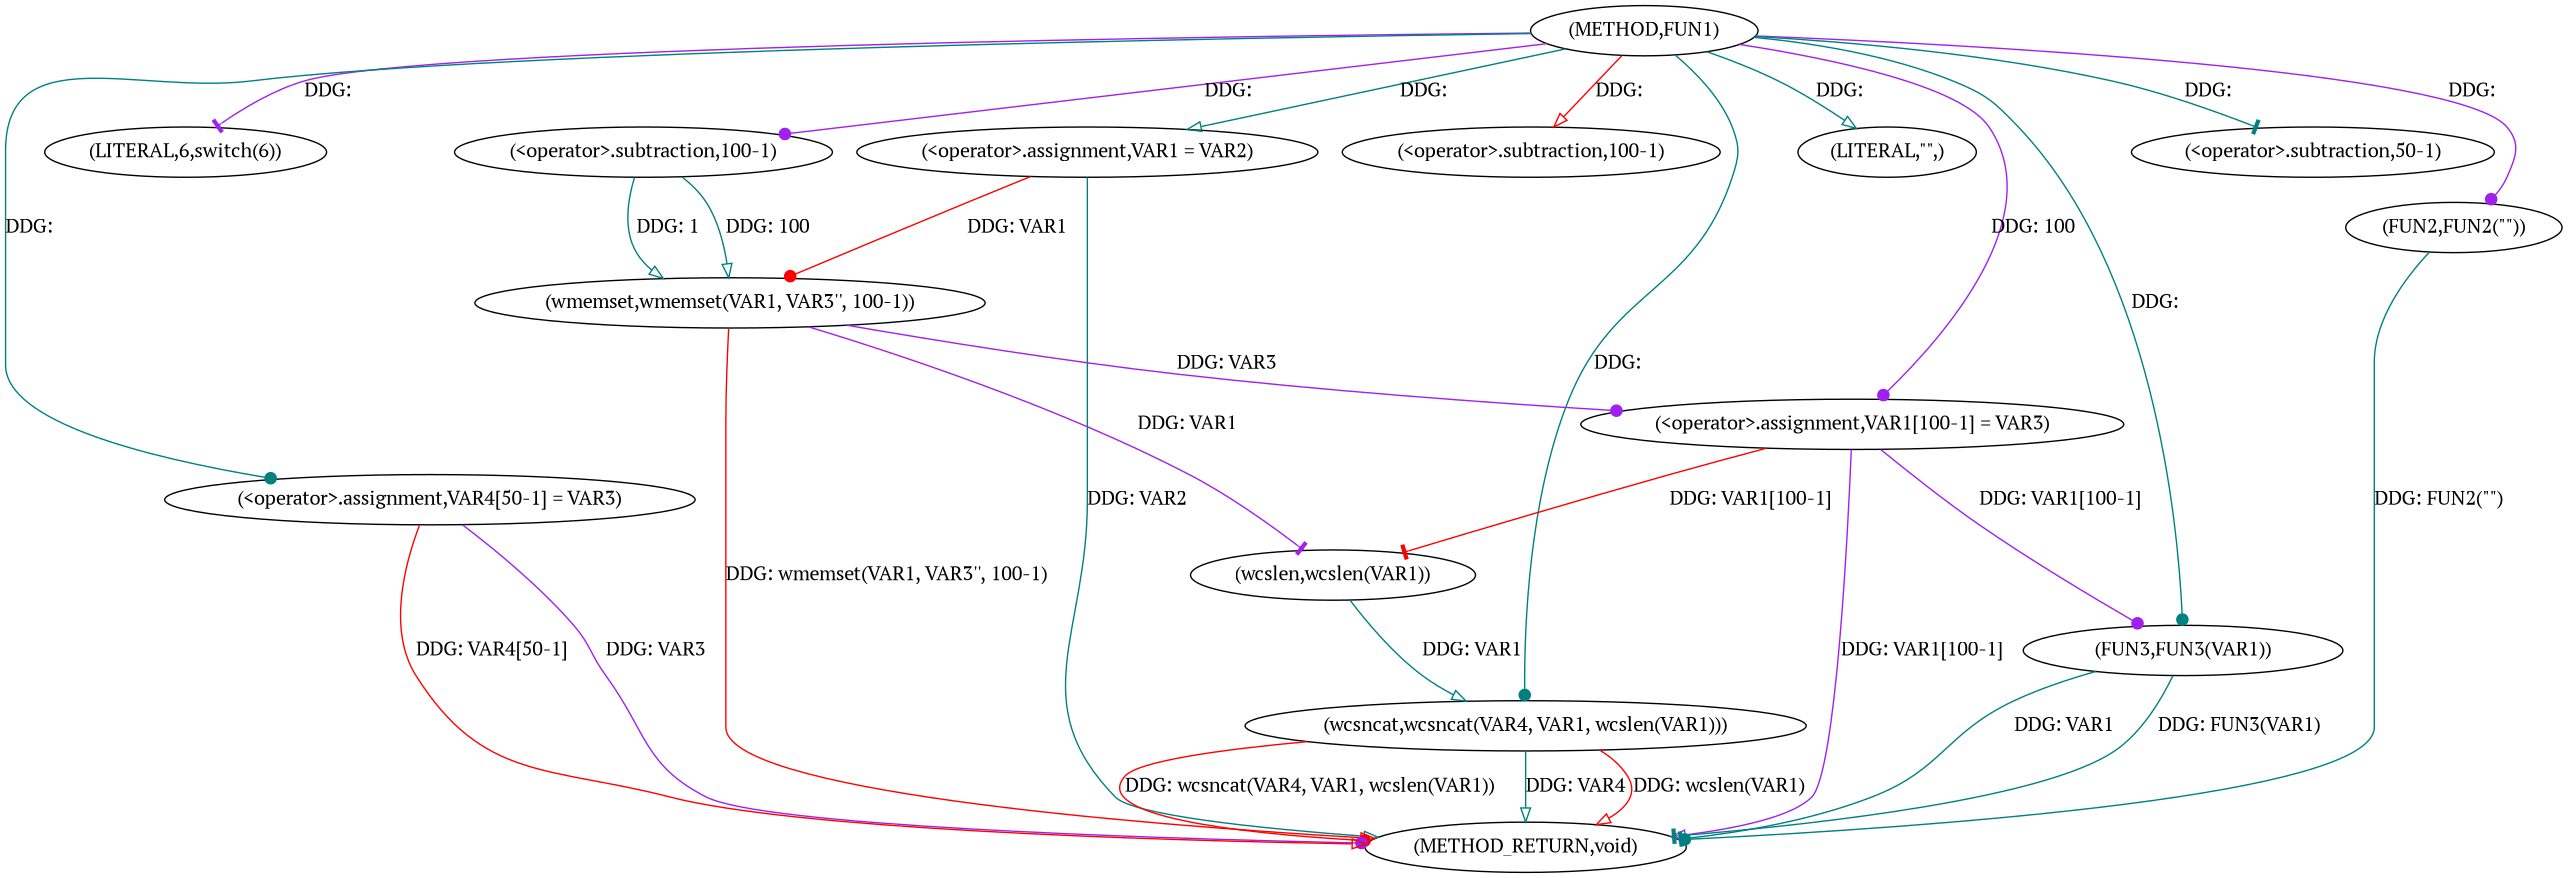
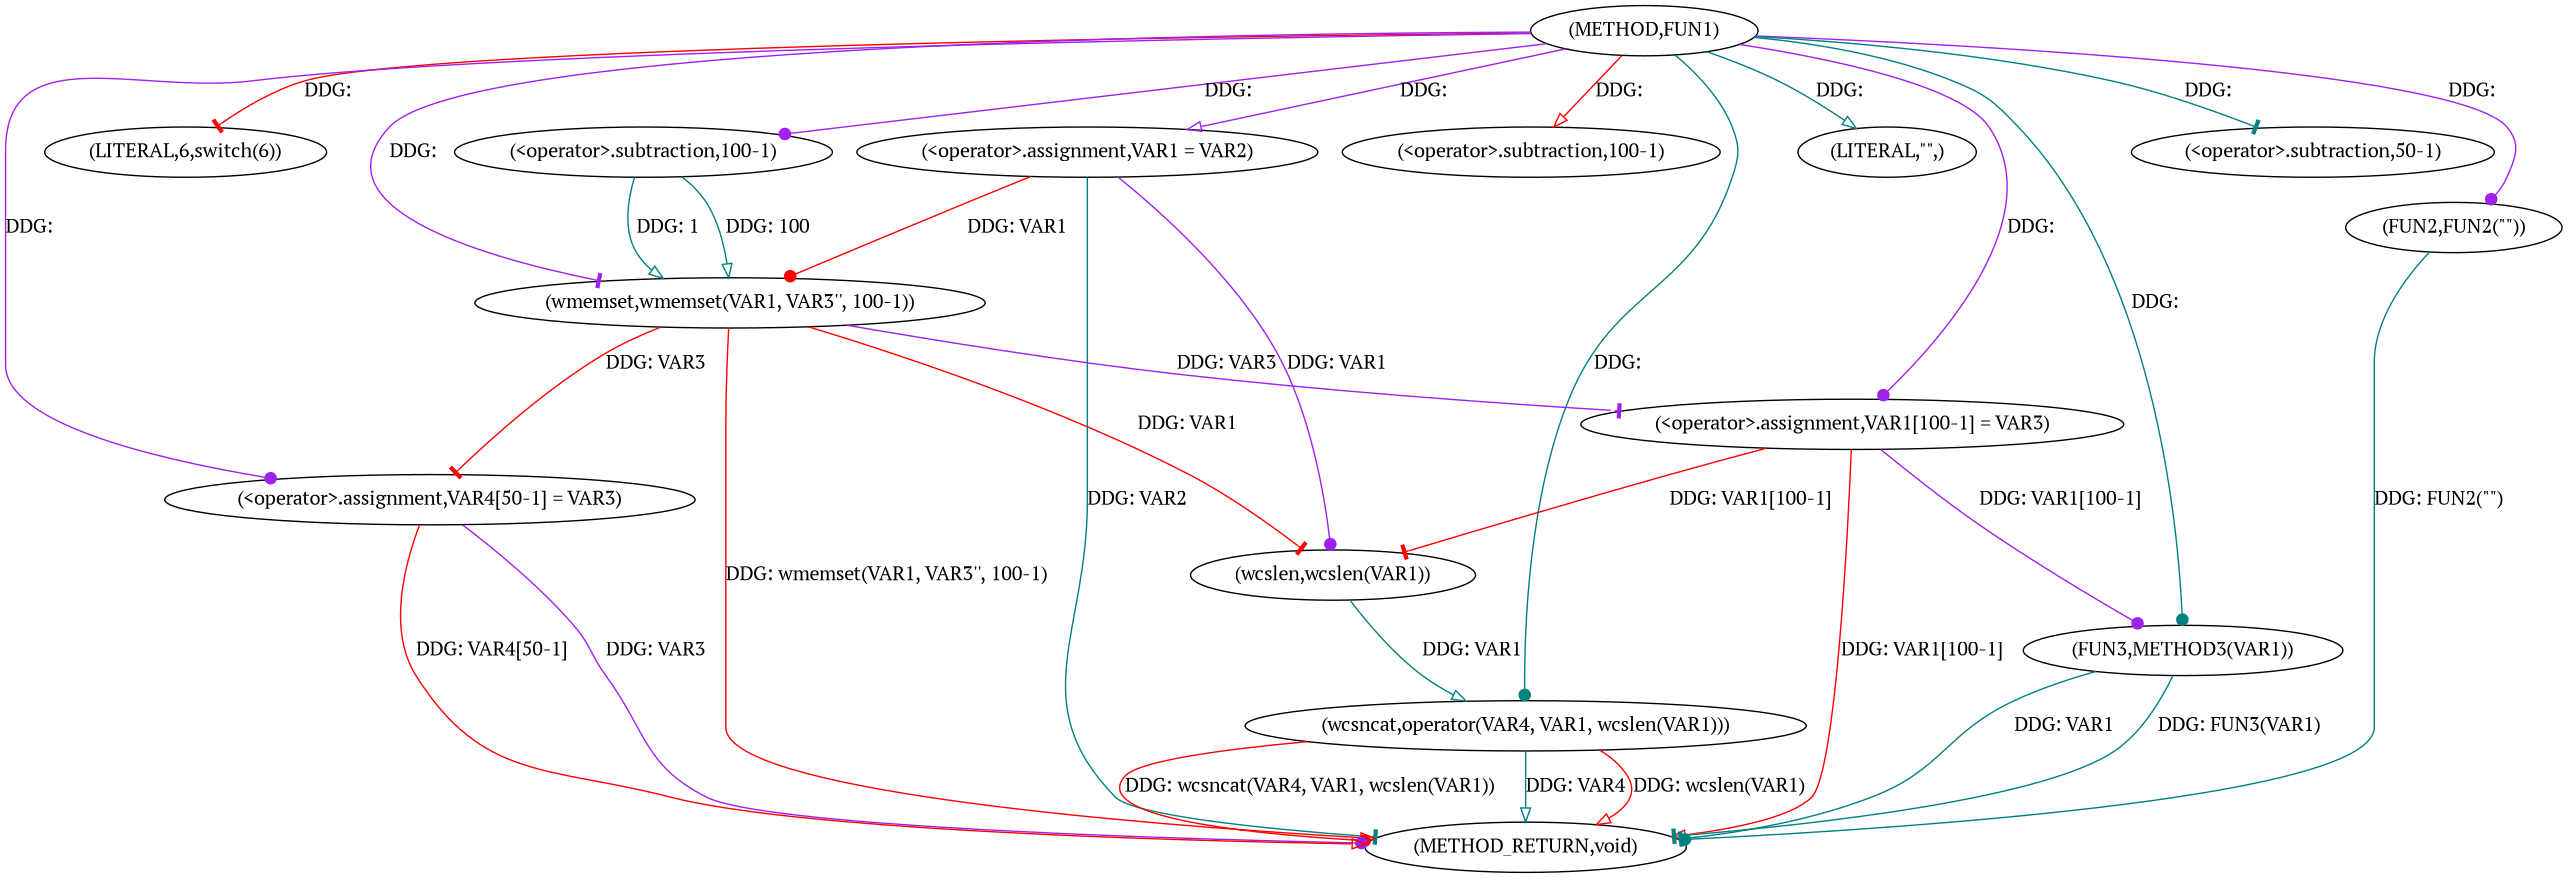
(870, 45) -> (870, 45)
none -> (693, 62)
(284, 78) -> (284, 78)
(1384, 88) -> (1384, 88)
(2034, 228) -> (2034, 228)
none -> (1265, 334)
(1227, 380) -> (1227, 380)
none -> (553, 389)
(1062, 417) -> (1062, 417)
(1073, 620) -> (1073, 620)
(2183, 650) -> (2183, 650)
(1835, 692) -> (1835, 692)
(1526, 726) -> (1526, 726)
